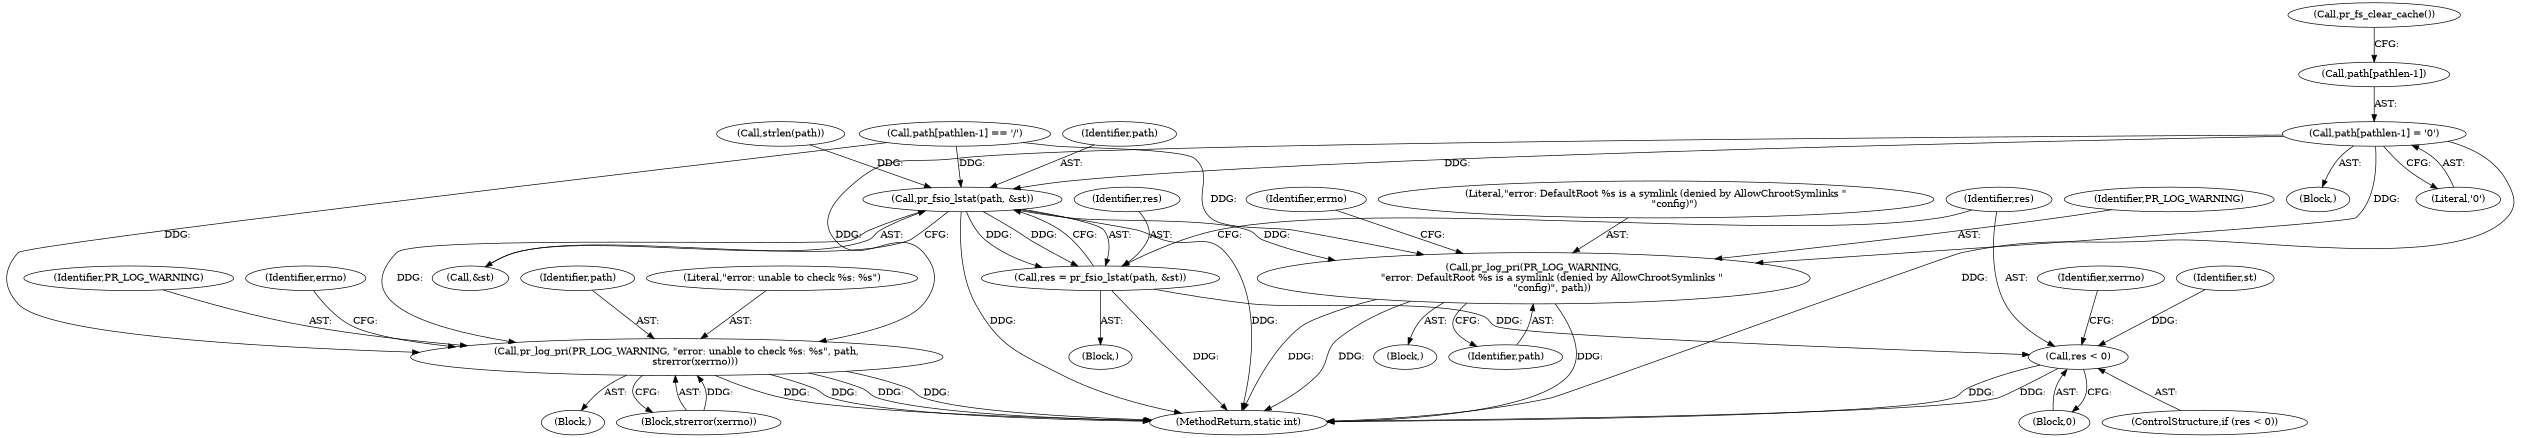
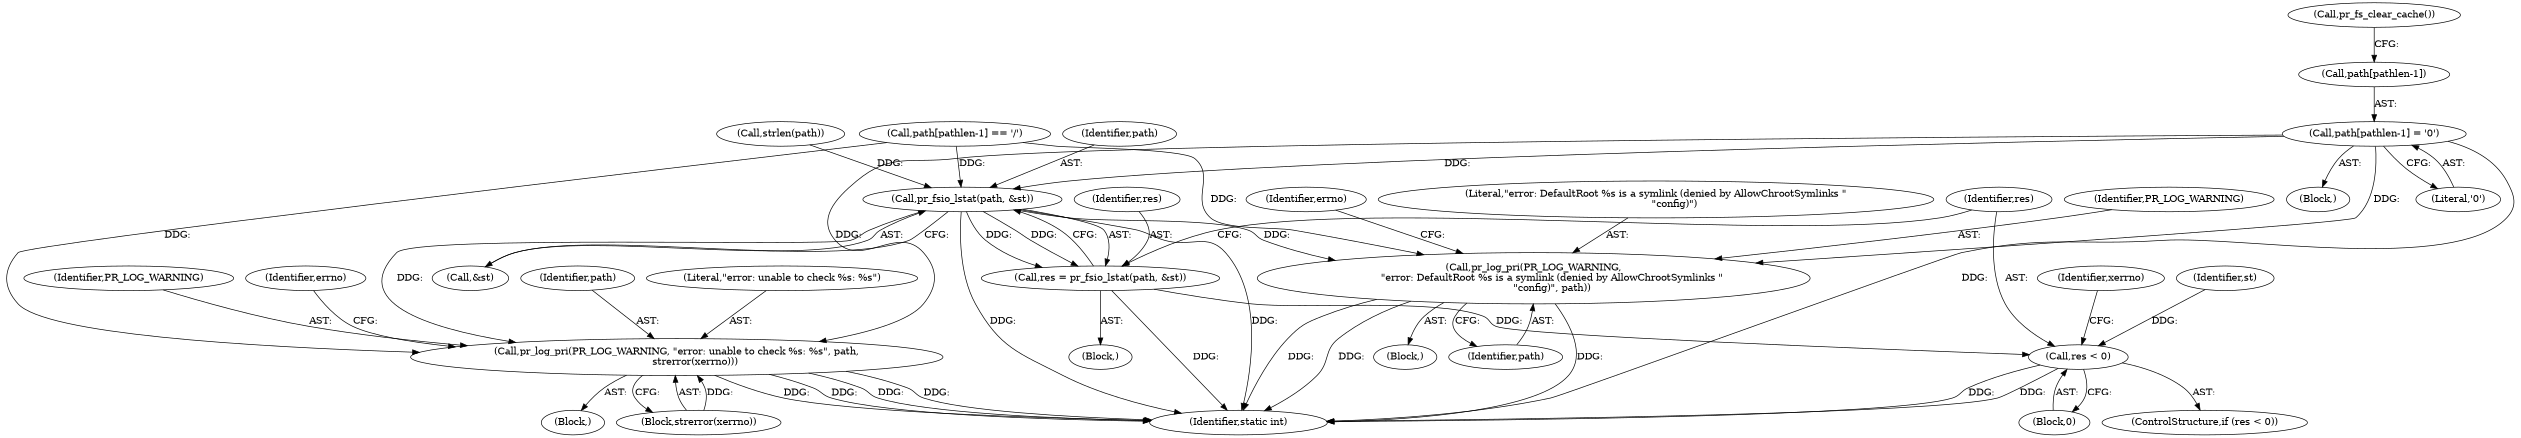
(2142, 392) -> (2164, 376)
(1238, 423) -> (1238, 423)
